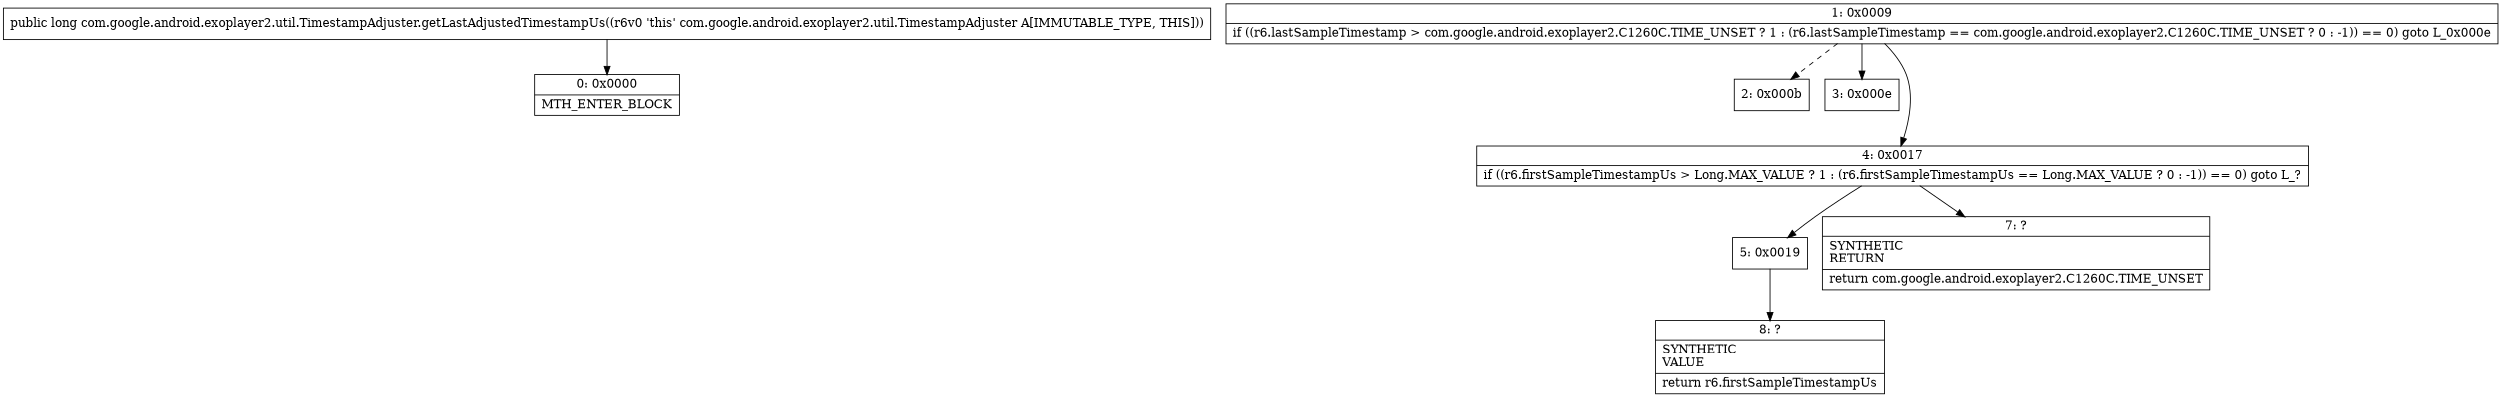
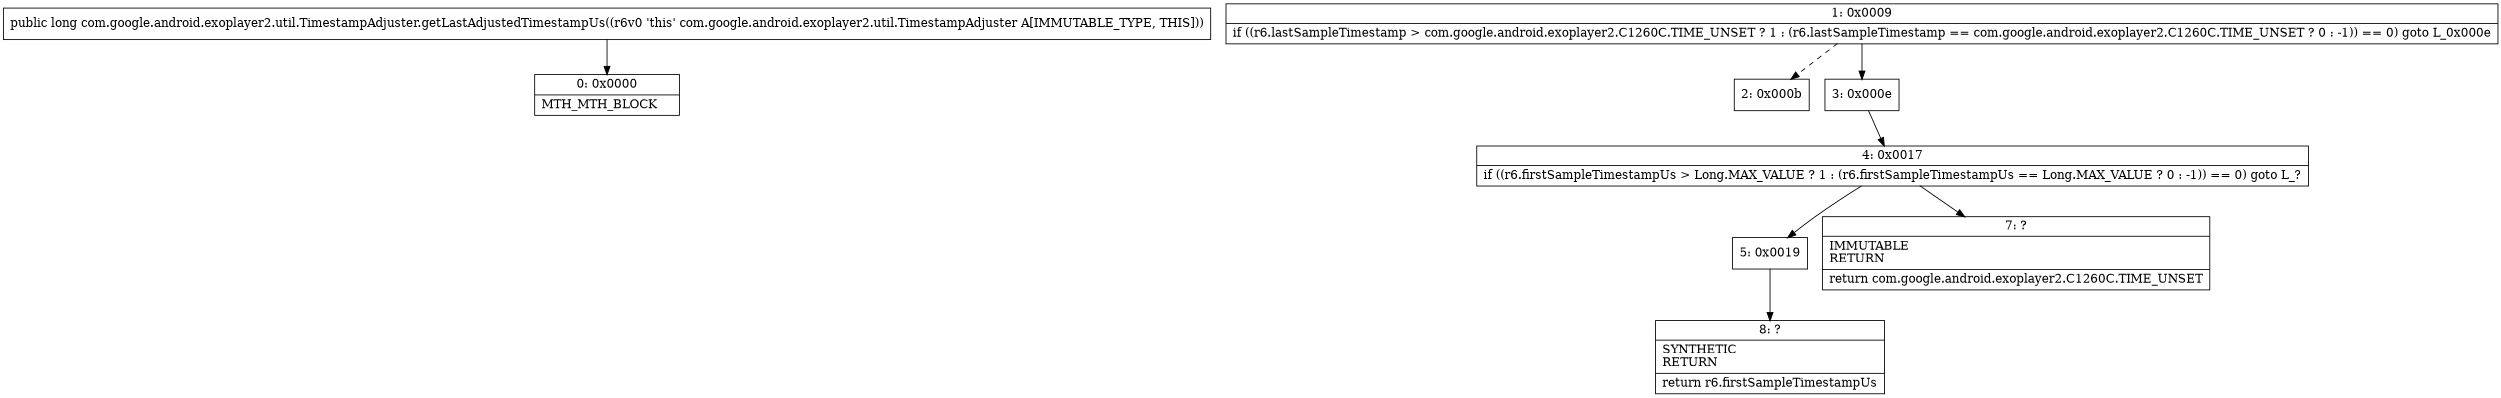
(1909, 87) -> (1875, 124)
(607, 105) -> (599, 105)
(1867, 246) -> (1869, 246)
(1684, 363) -> (1690, 363)
